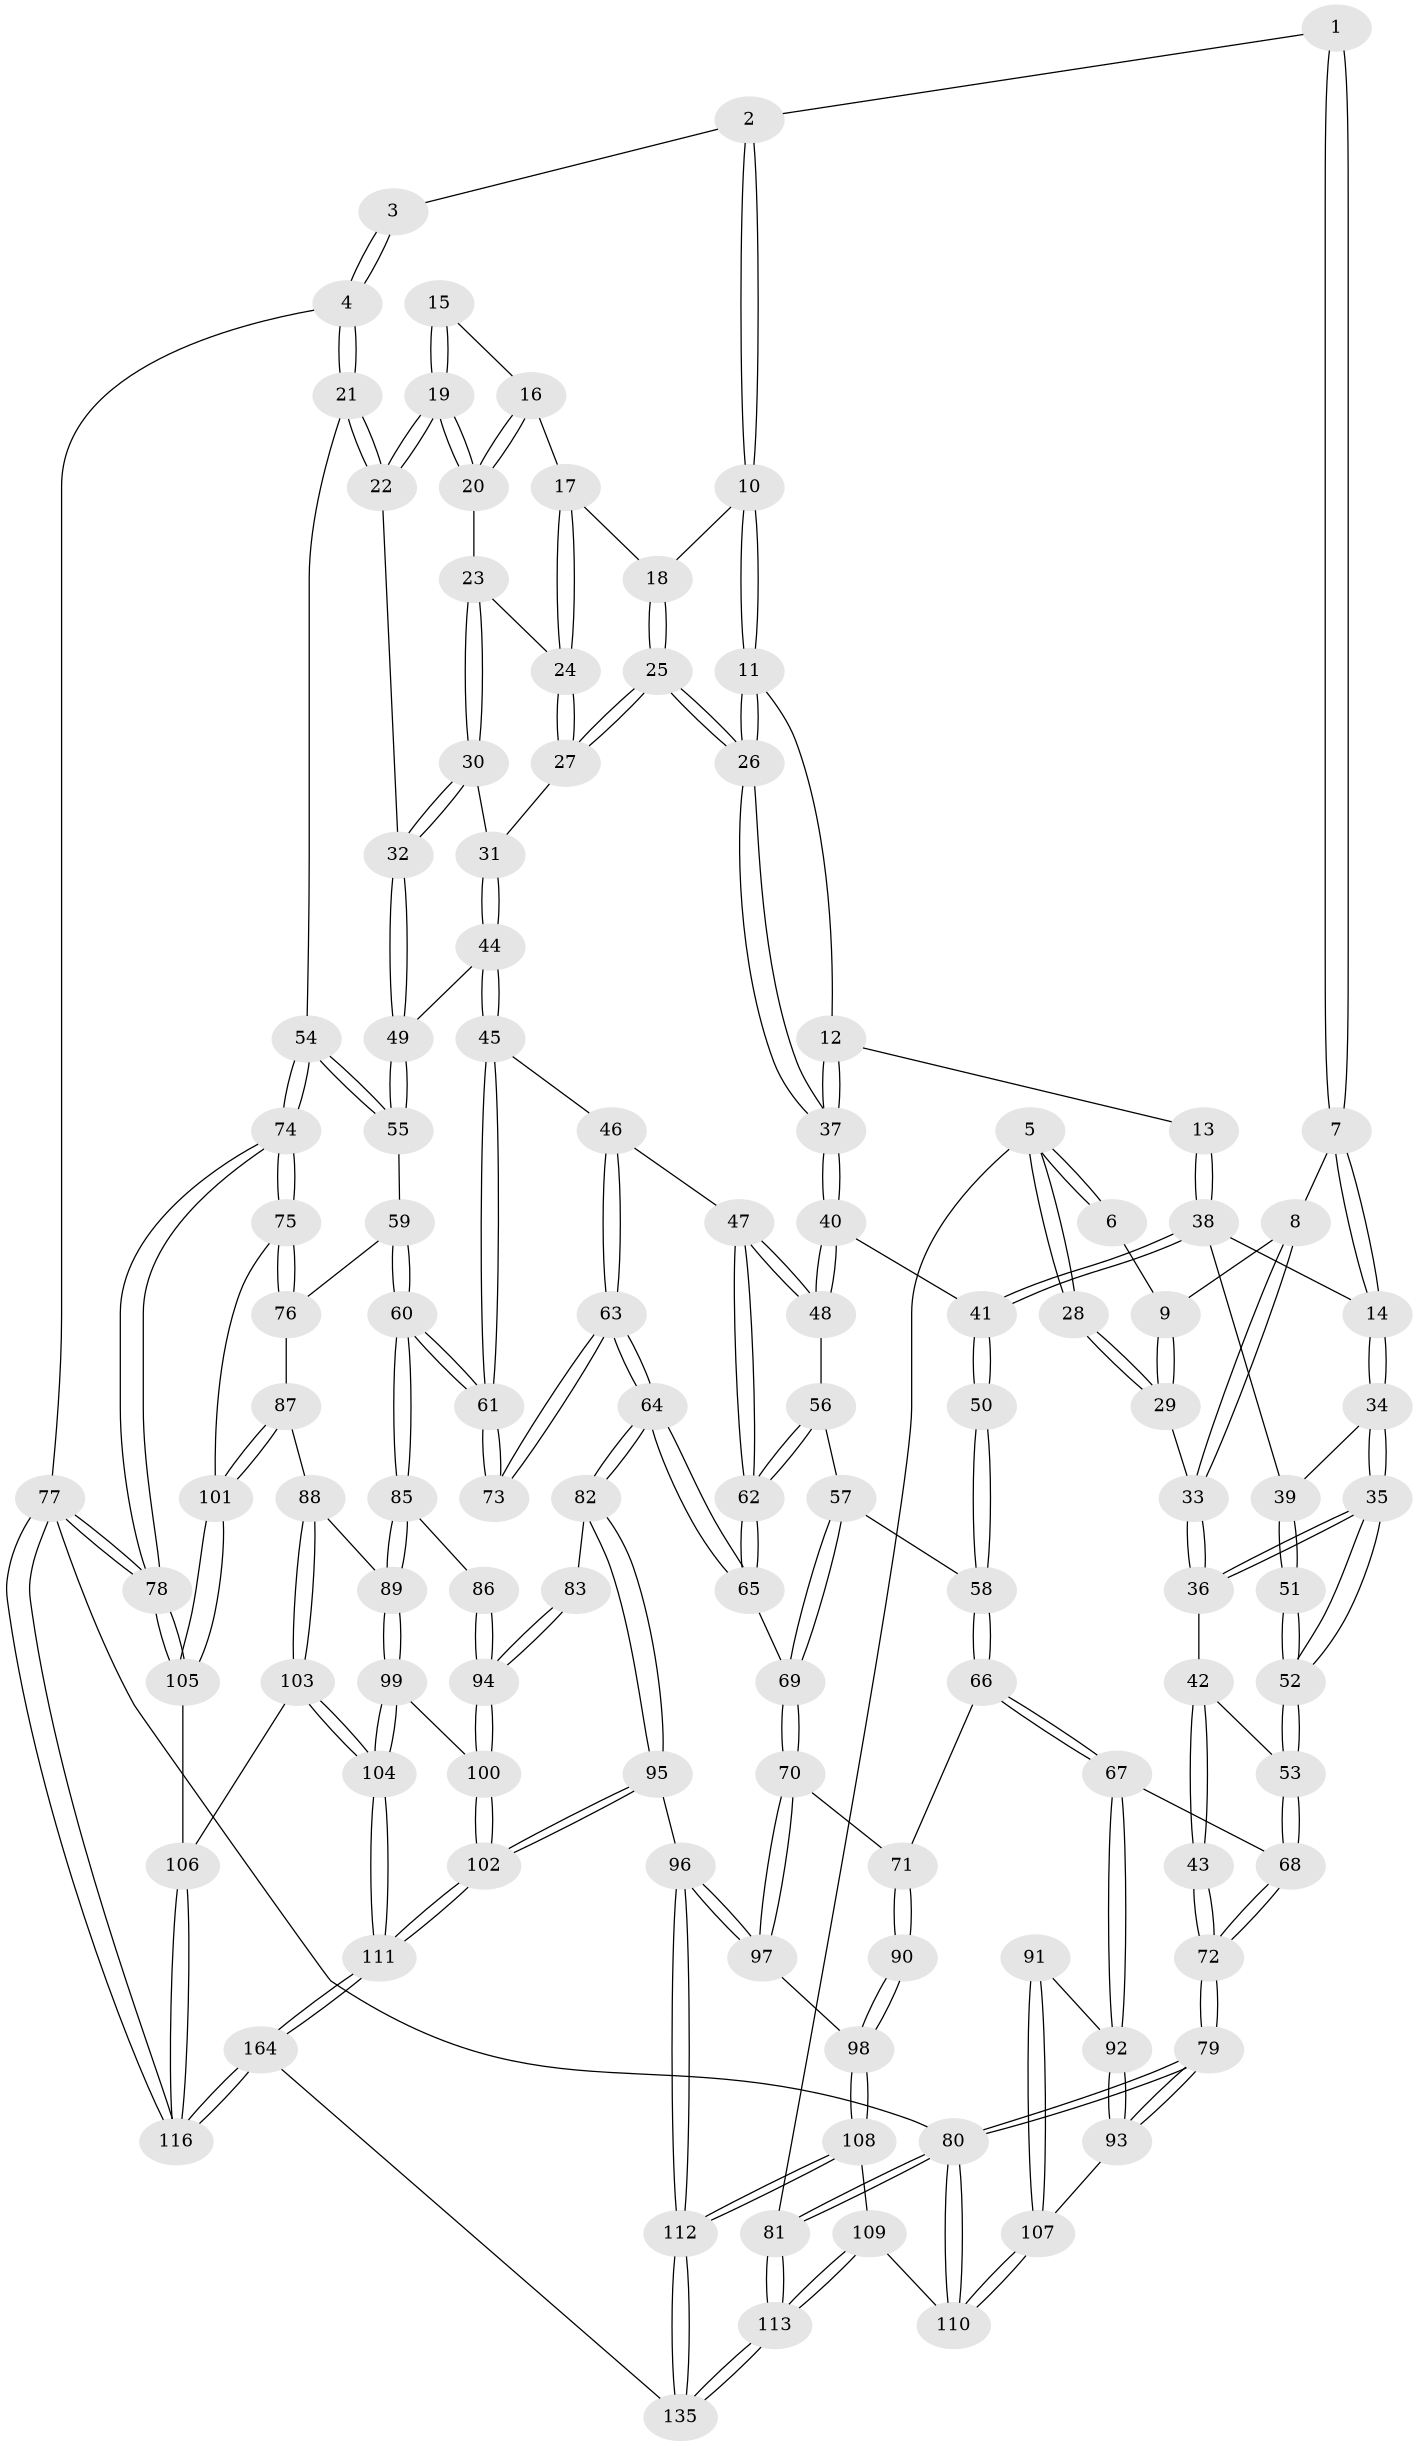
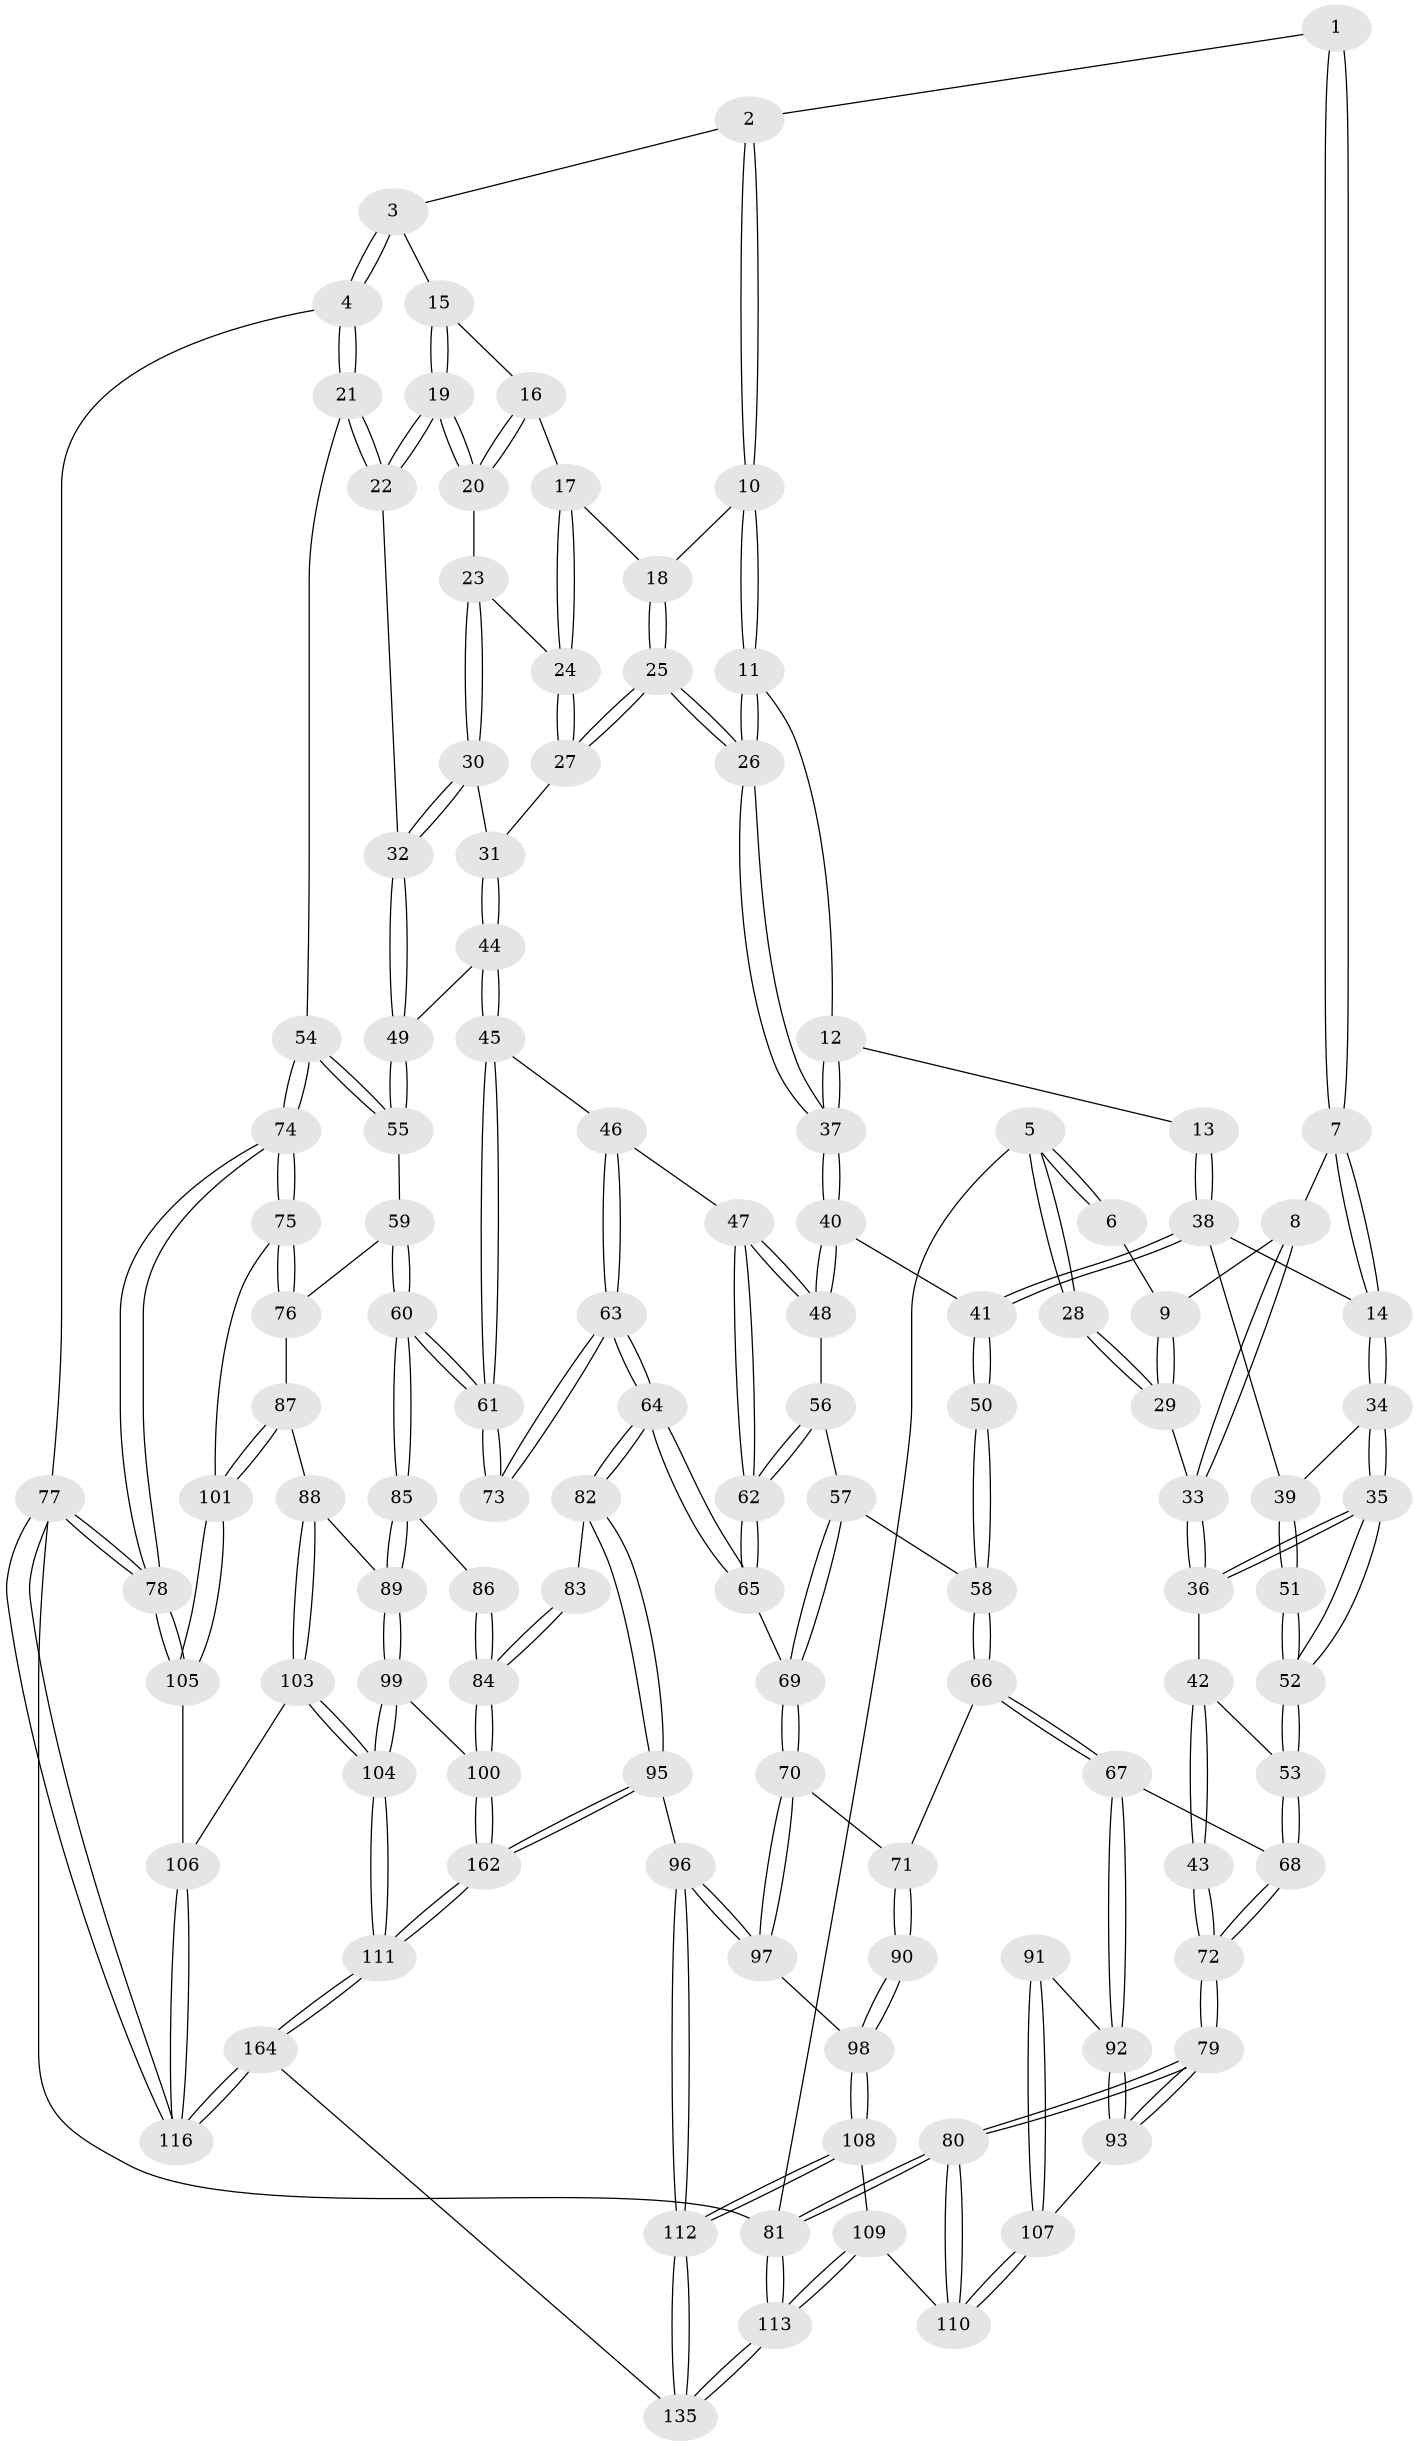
none -> (416, 258)
(484, 1682) -> (484, 1682)
(484, 1866) -> (484, 1866)
(367, 2002) -> (103, 2151)
